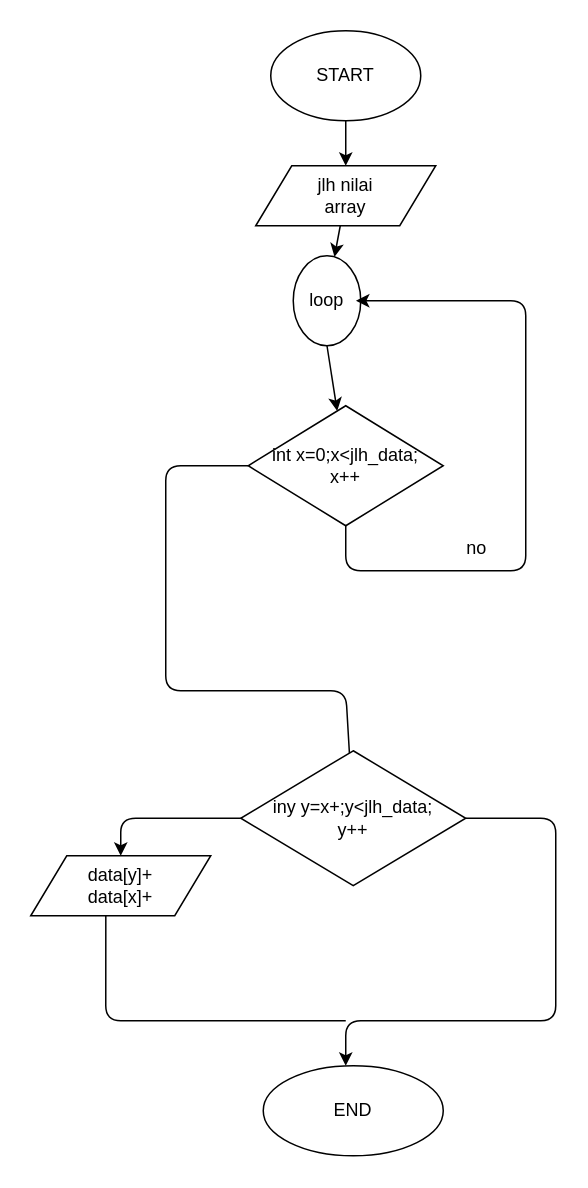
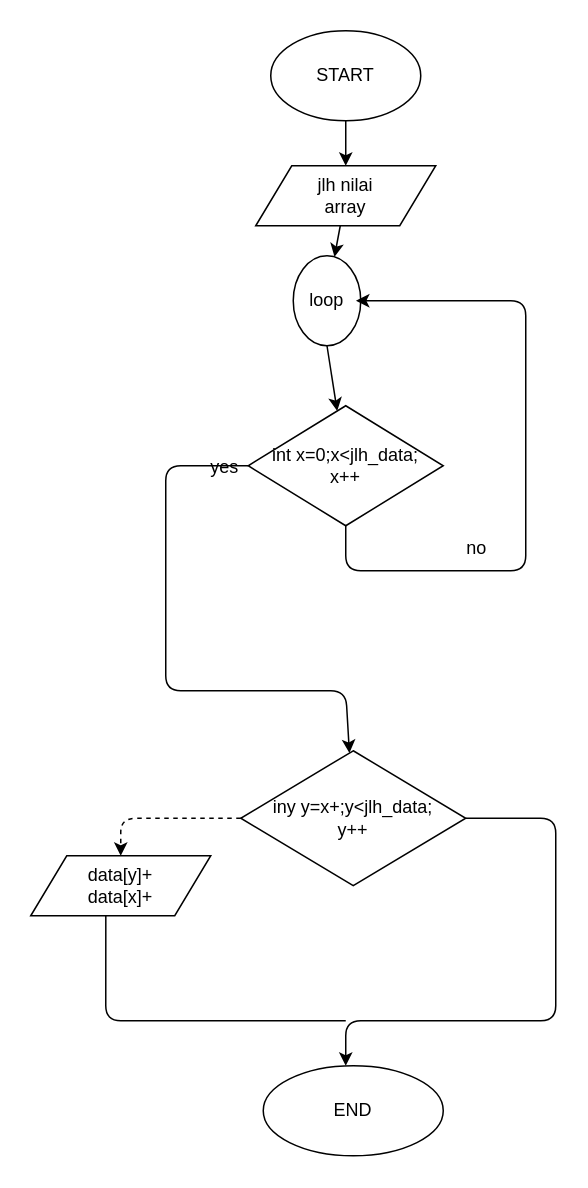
none -> (224, 467)
(349, 745) -> (349, 741)
(170, 818) -> (170, 818)
